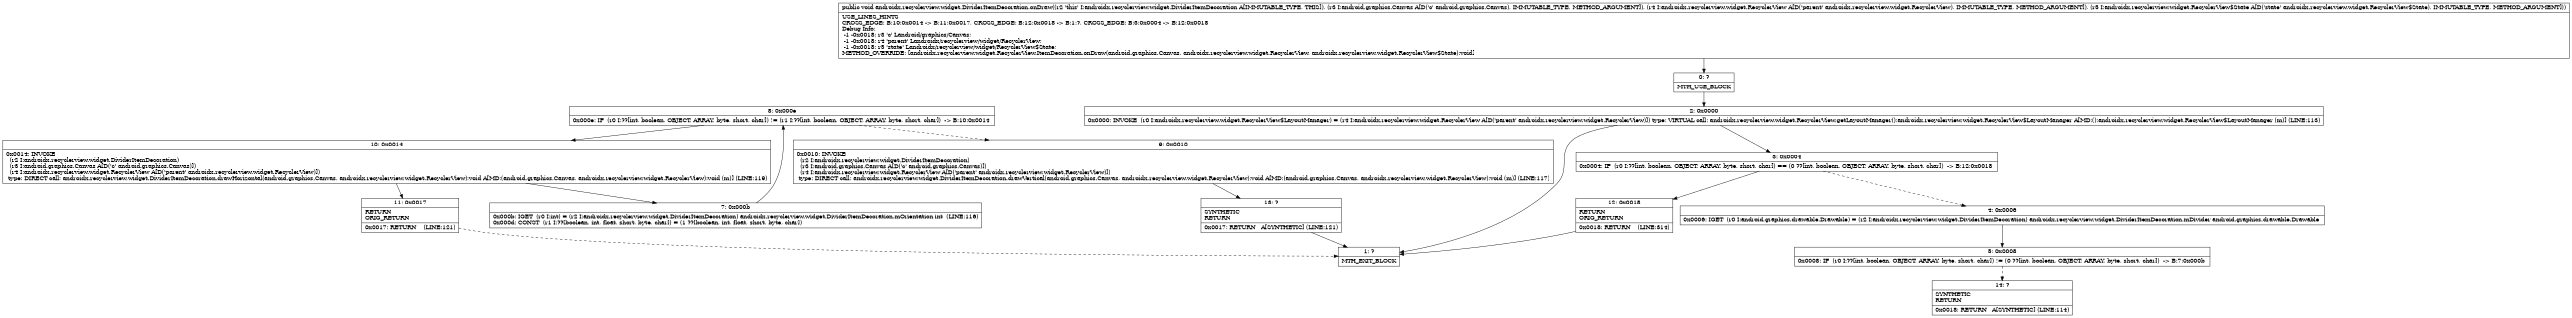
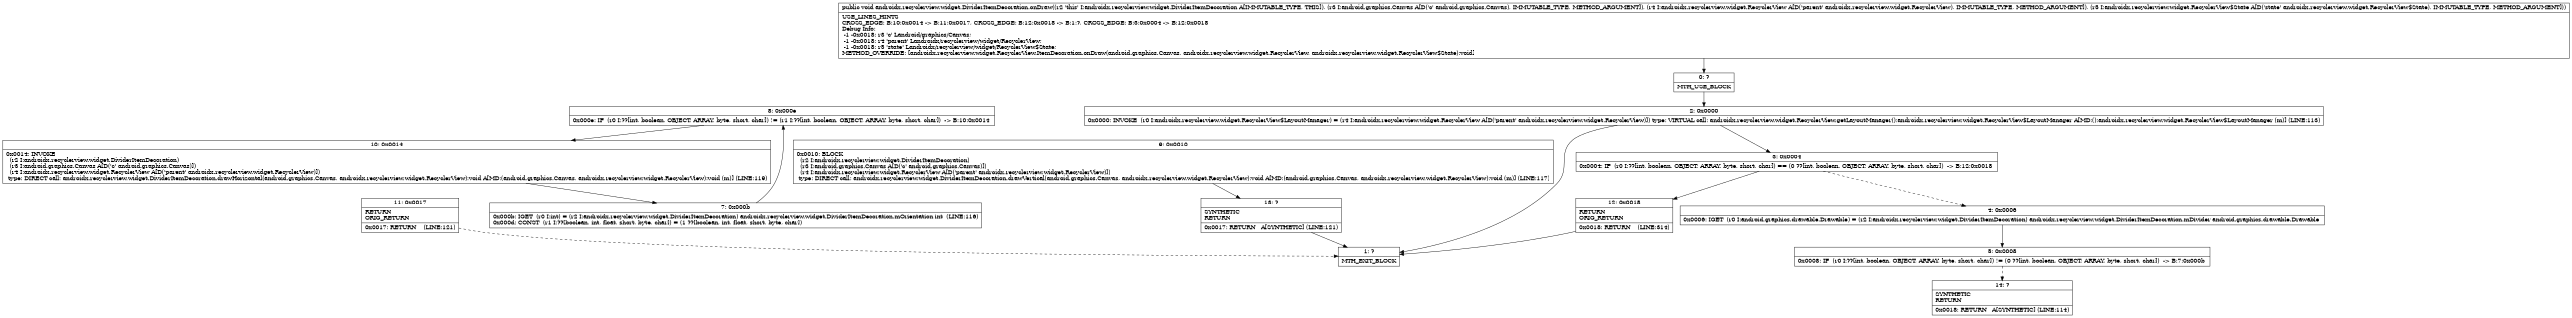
(922, 133) -> none
(823, 154) -> (822, 154)
(399, 189) -> none
